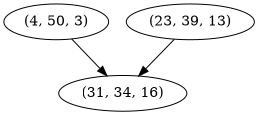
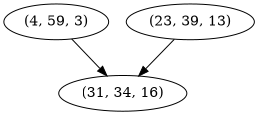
(56, 22) -> (56, 22)
